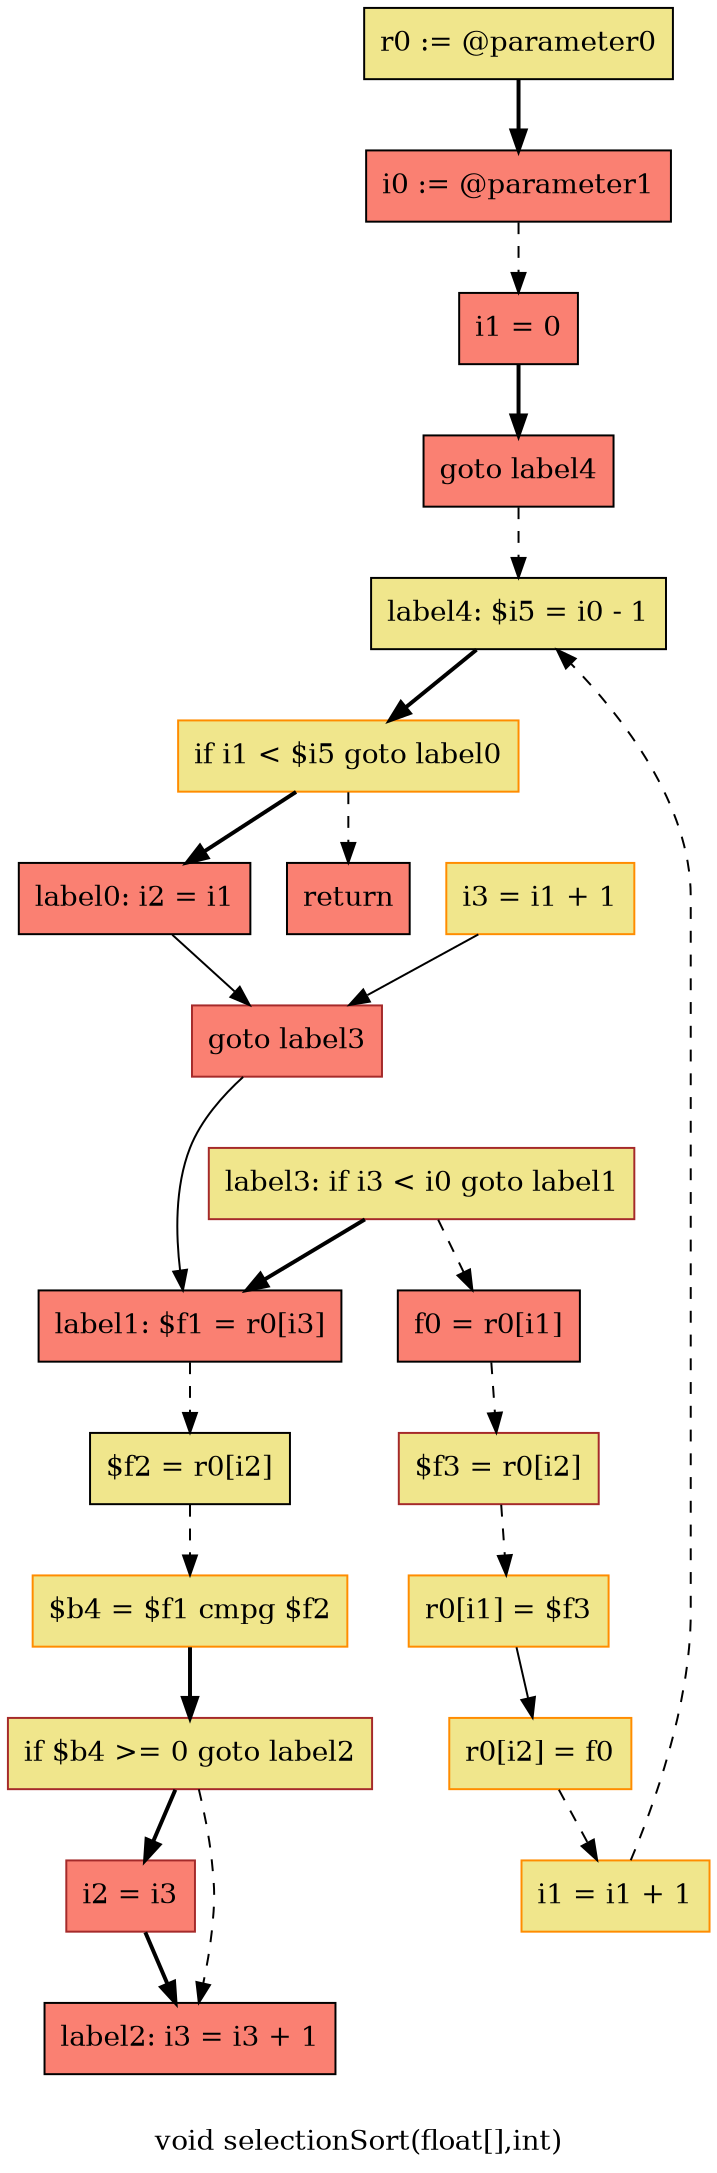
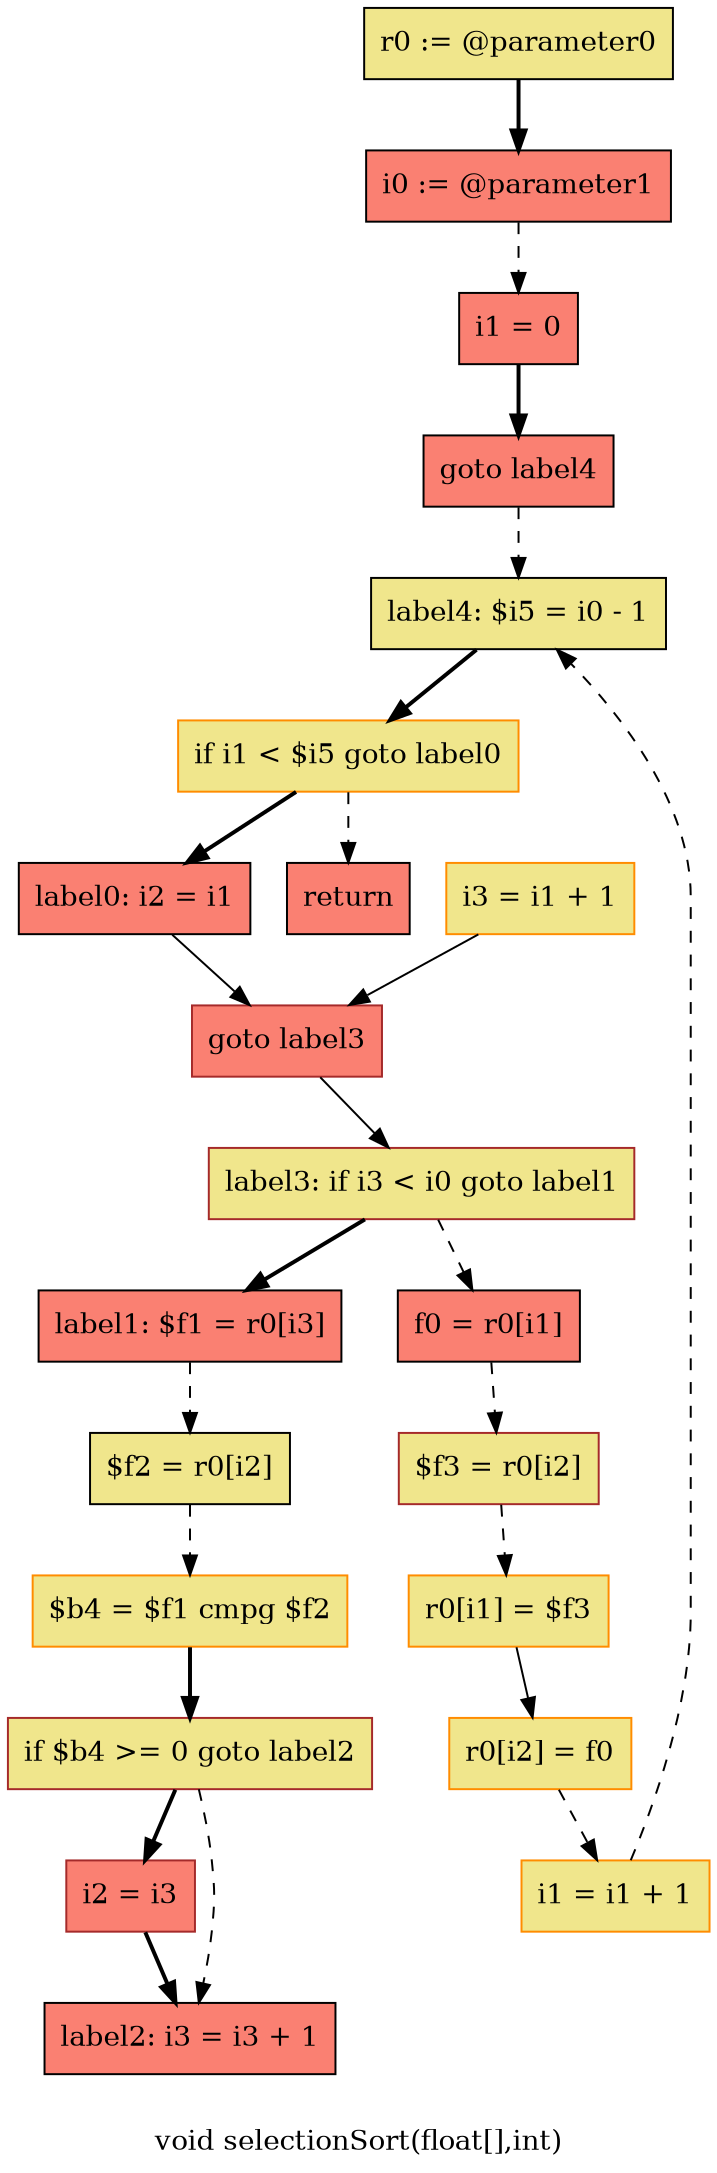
(185, 1164) -> (348, 1105)
